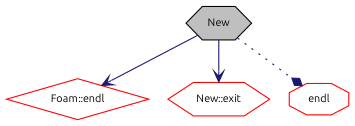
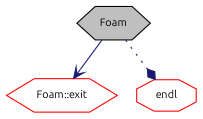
(219, 23) -> (114, 23)
(78, 99) -> none
(219, 99) -> (62, 95)
